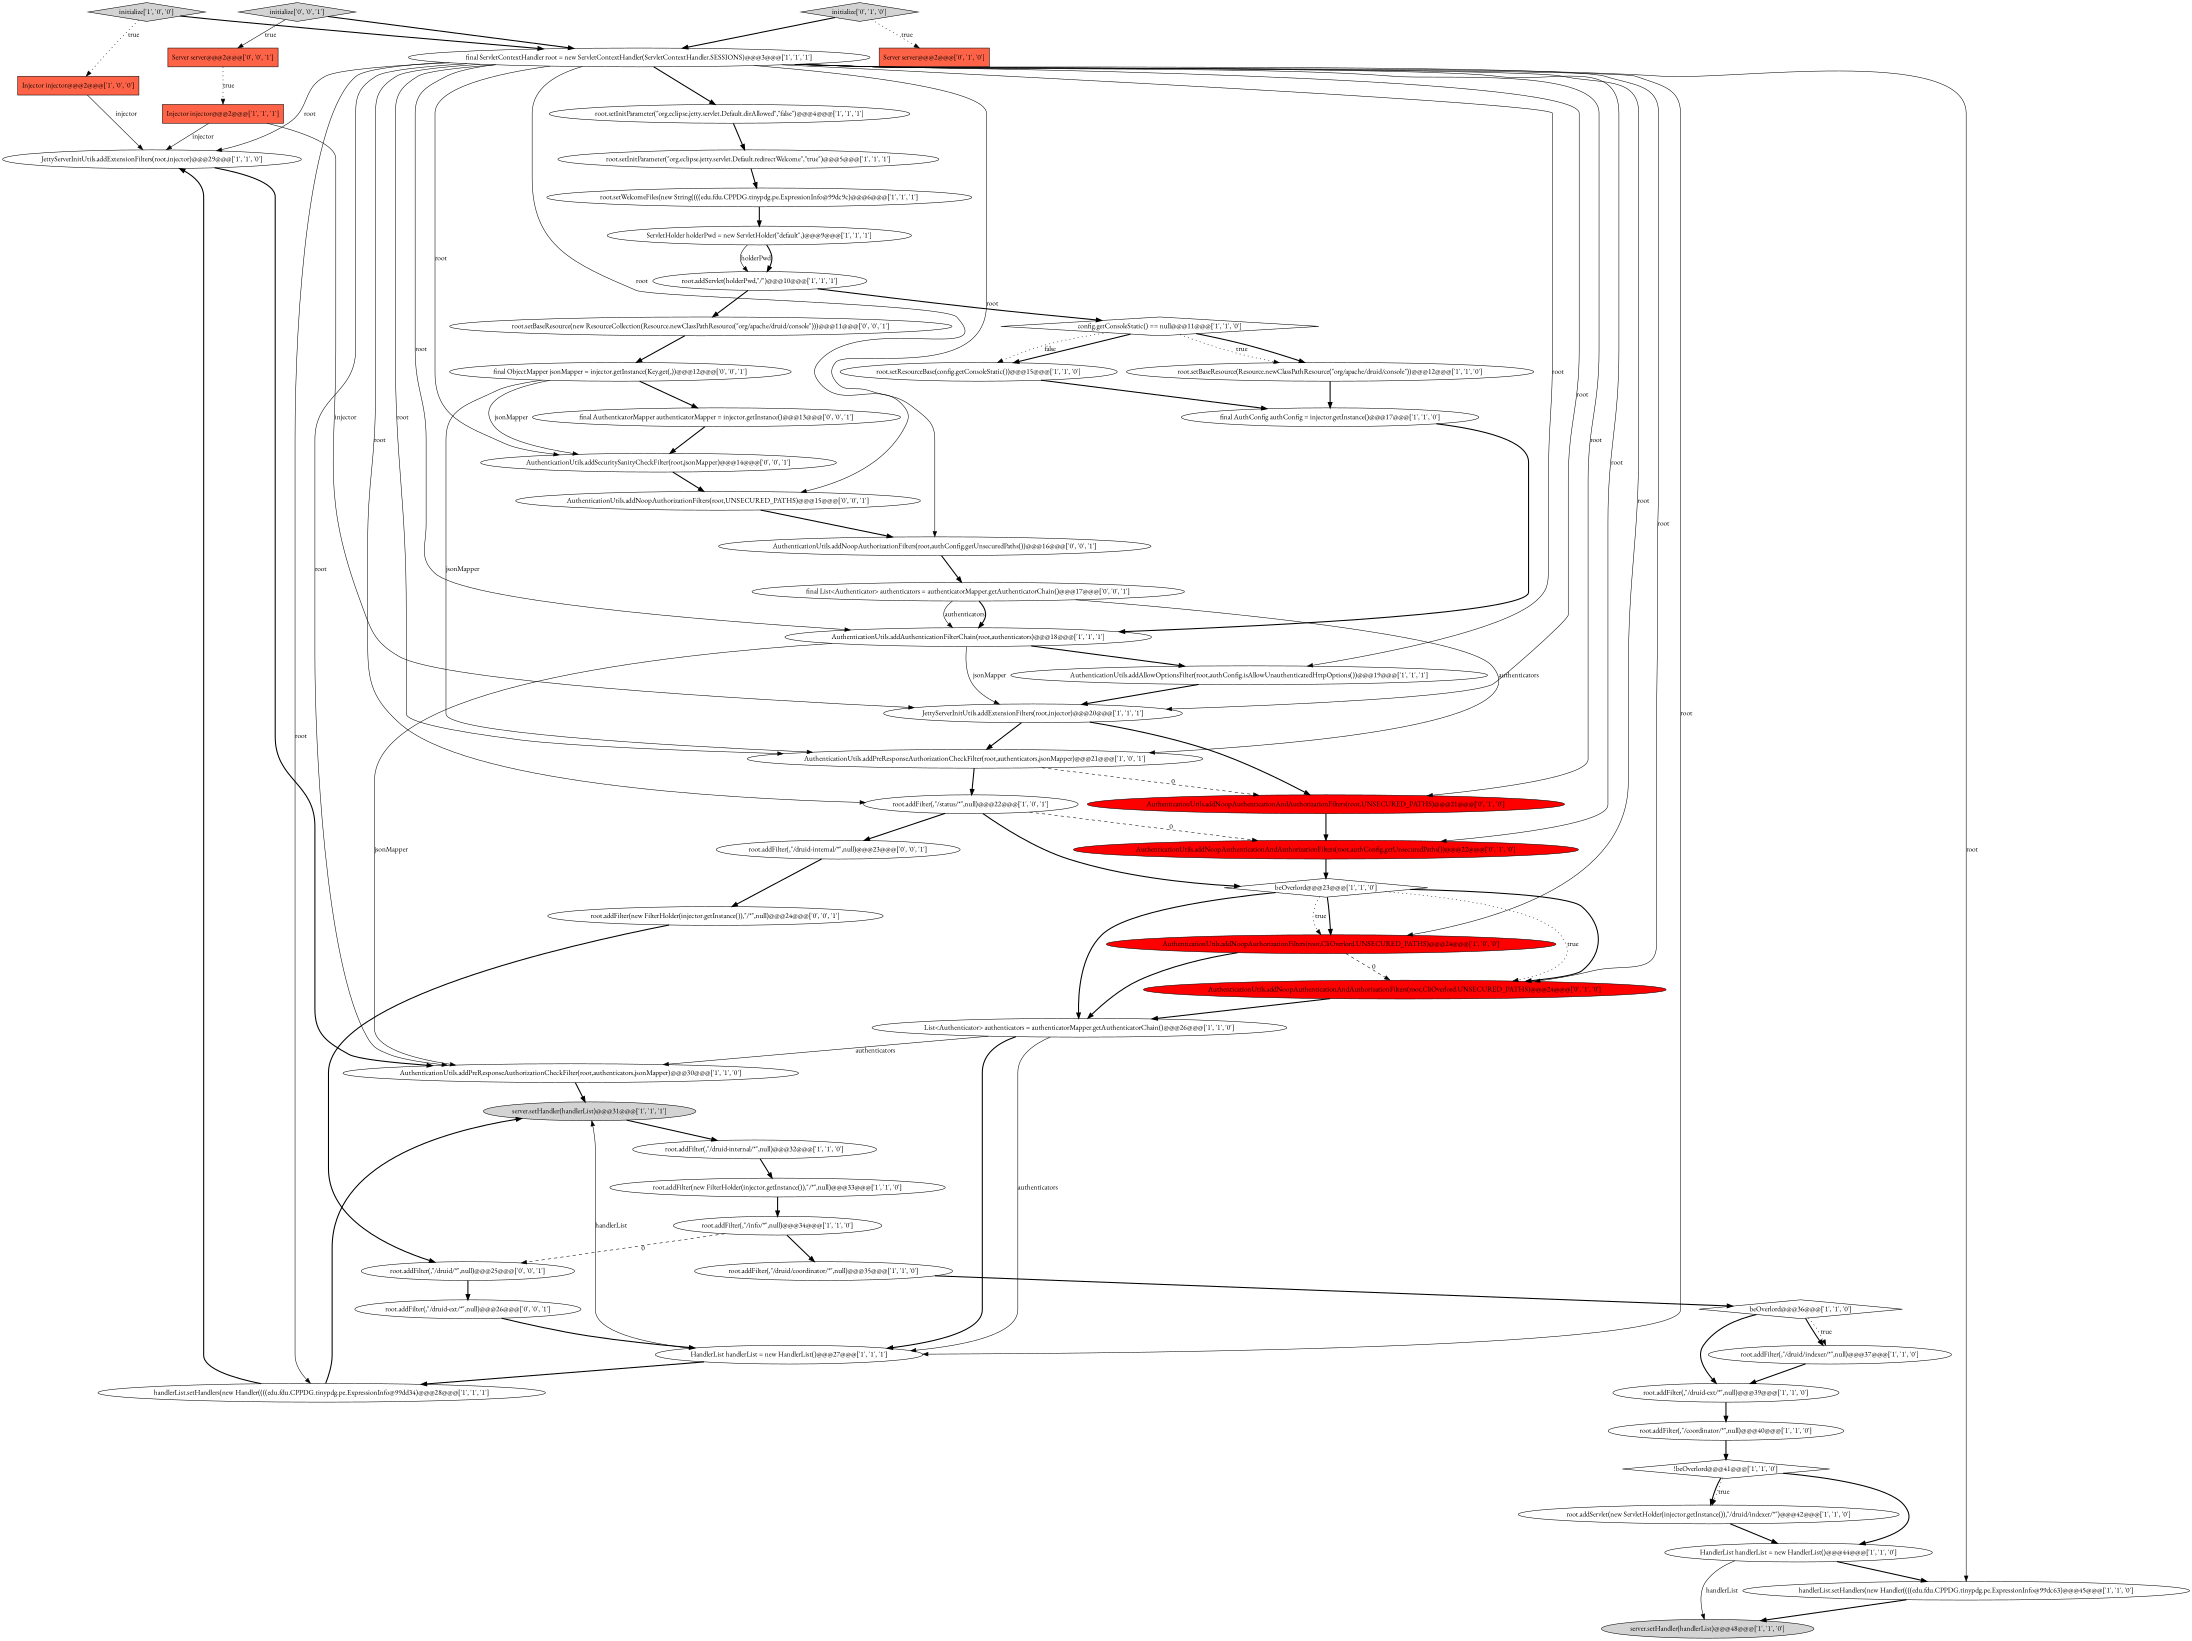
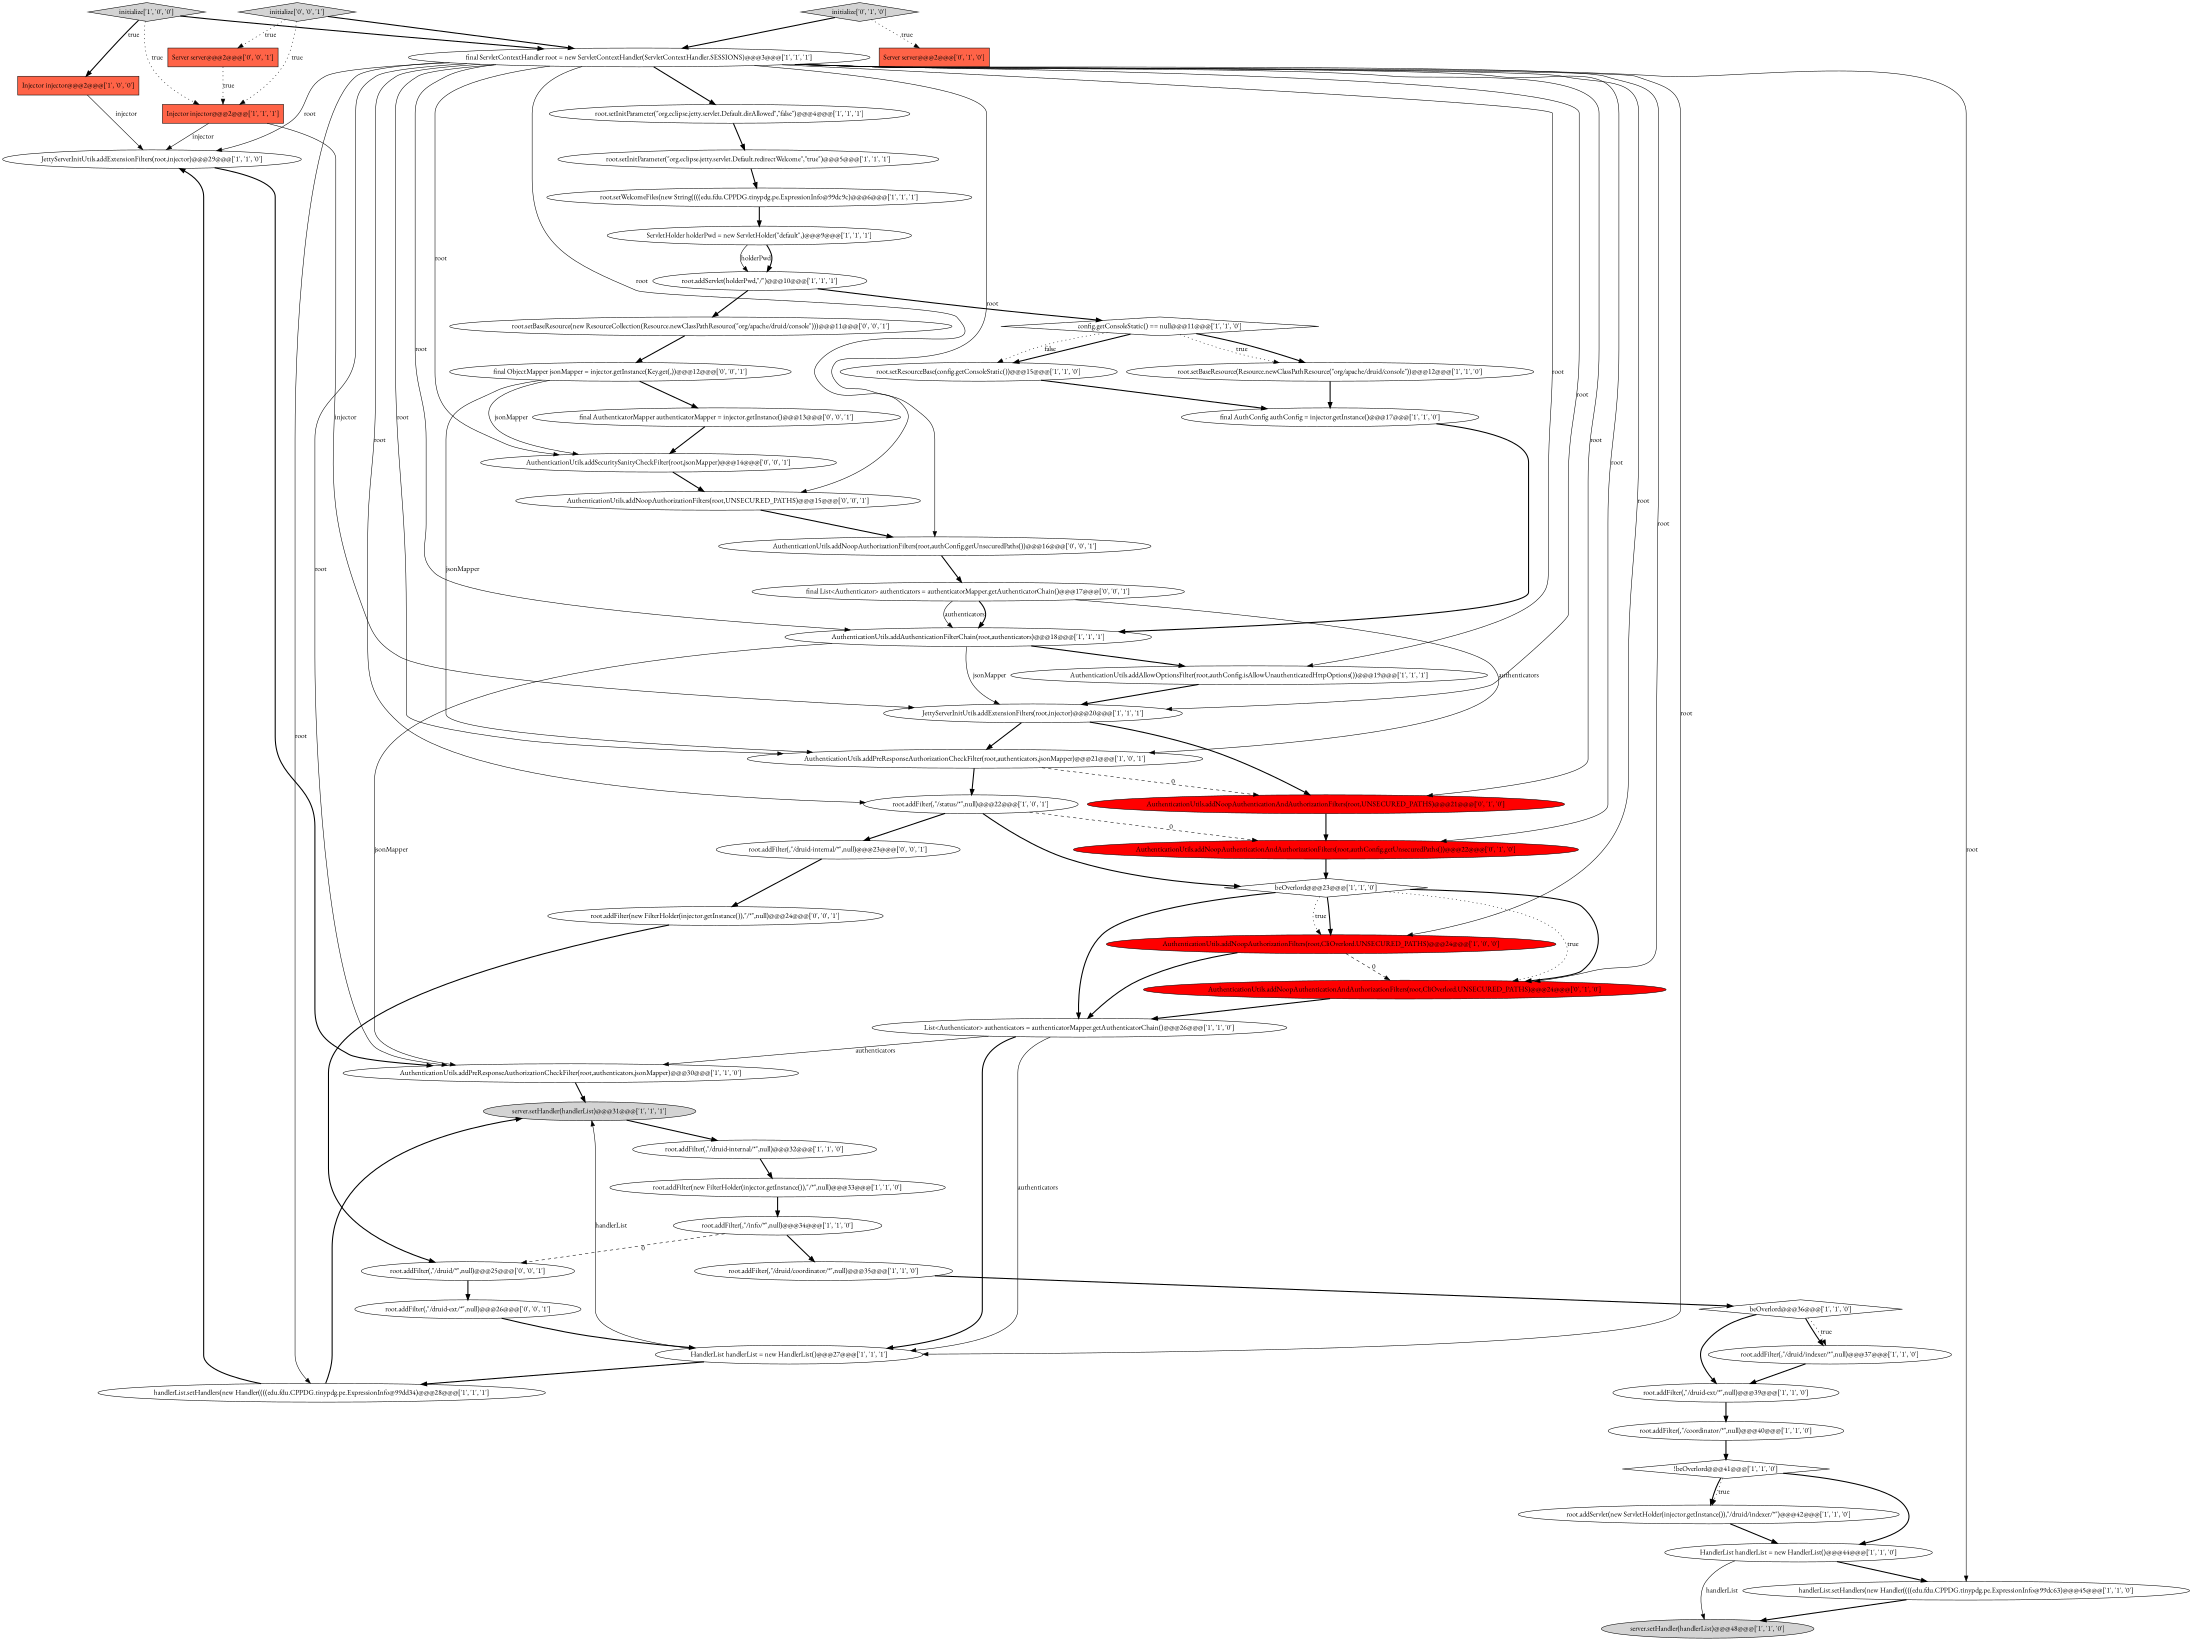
(264, 32) -> (264, 32)
(114, 46) -> (114, 46)
none -> (281, 68)
none -> (154, 71)
